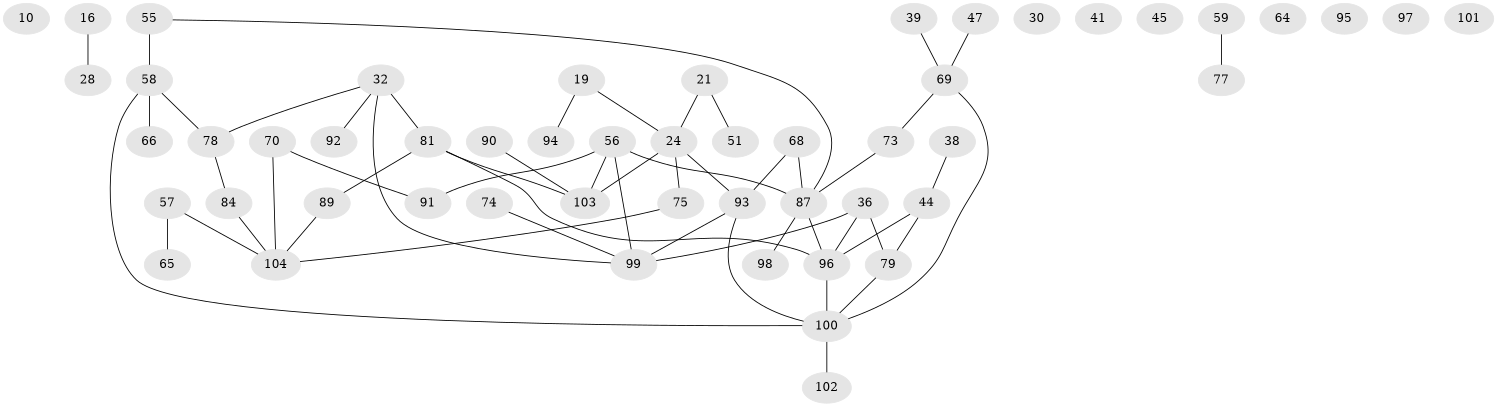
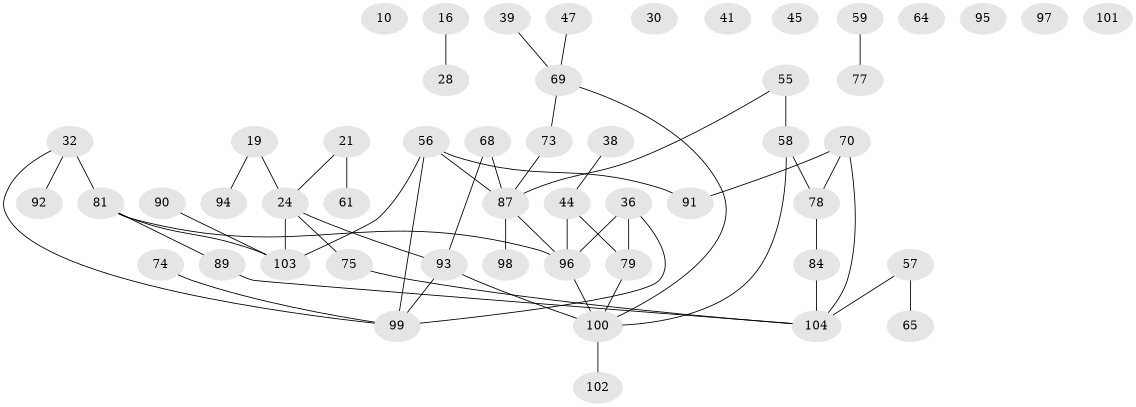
(294, 108) -> (832, 173)
(149, 142) -> none
(735, 142) -> (347, 203)
